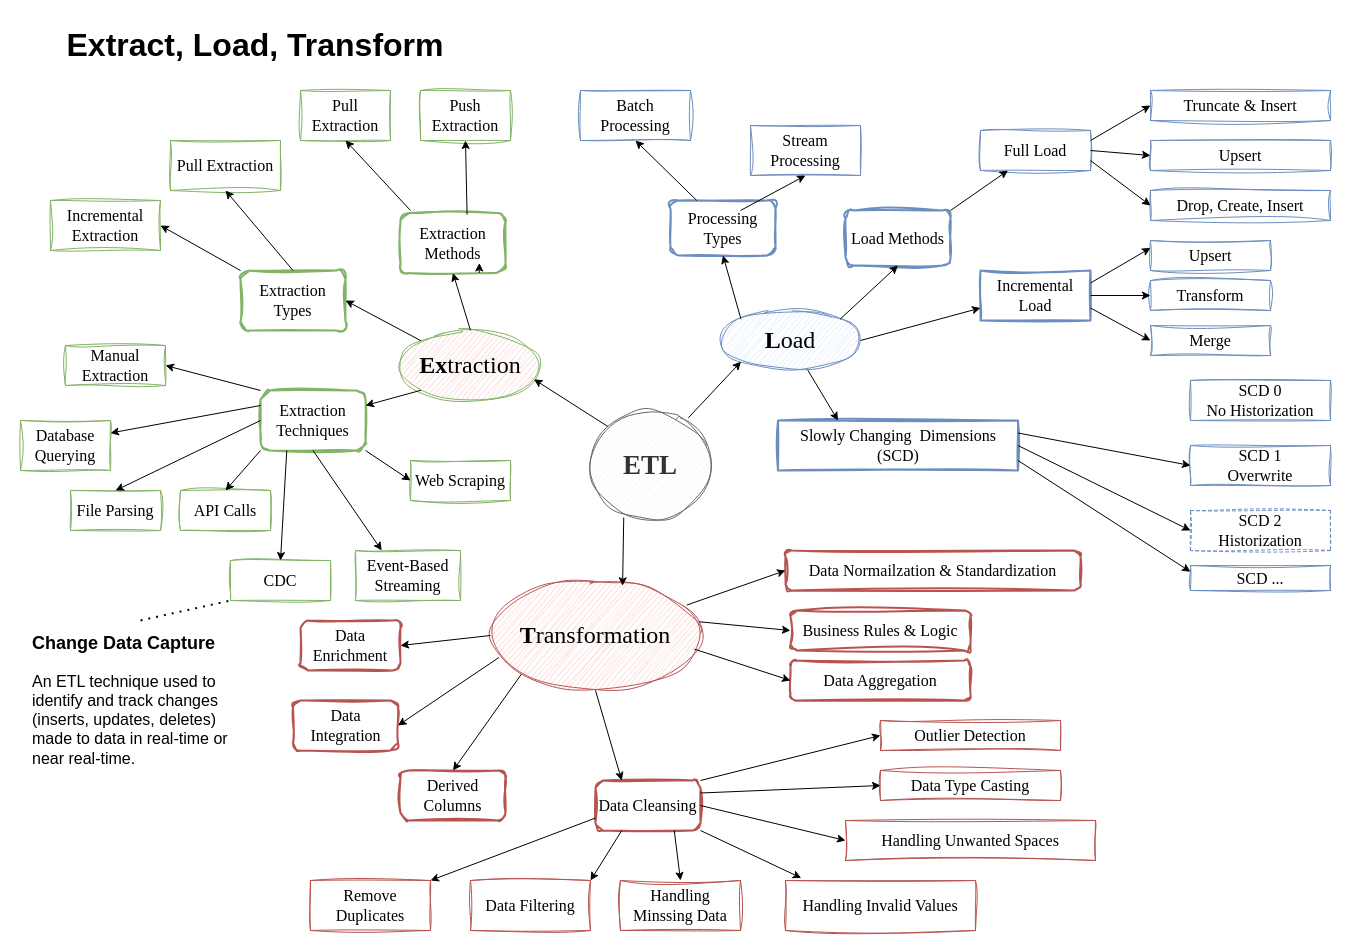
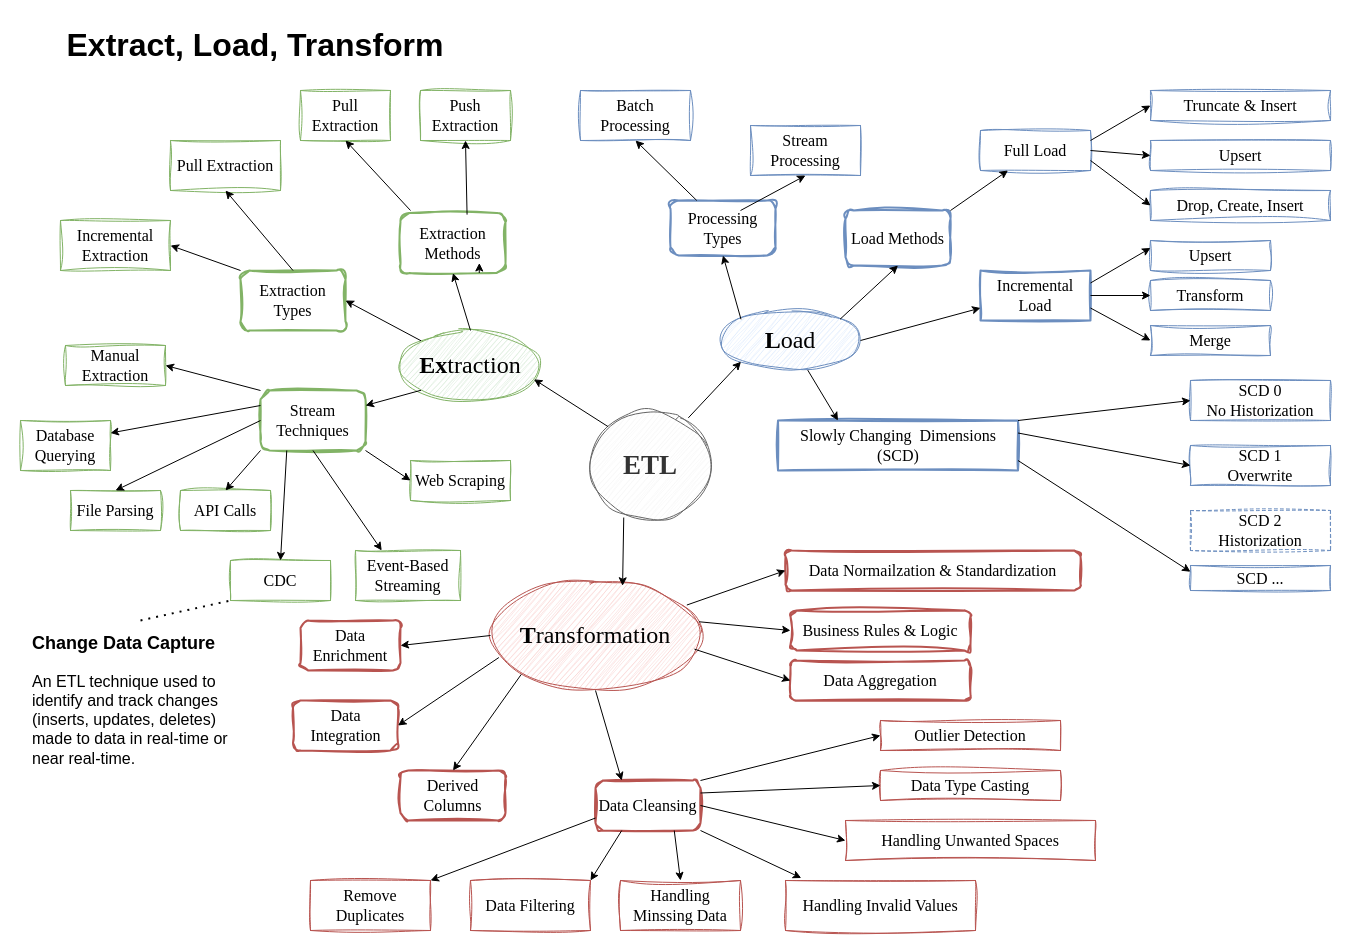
(106, 226) -> (116, 246)
(471, 366) -> (471, 366)
none -> (1102, 411)
(313, 421) -> (313, 421)
(1103, 487) -> none
